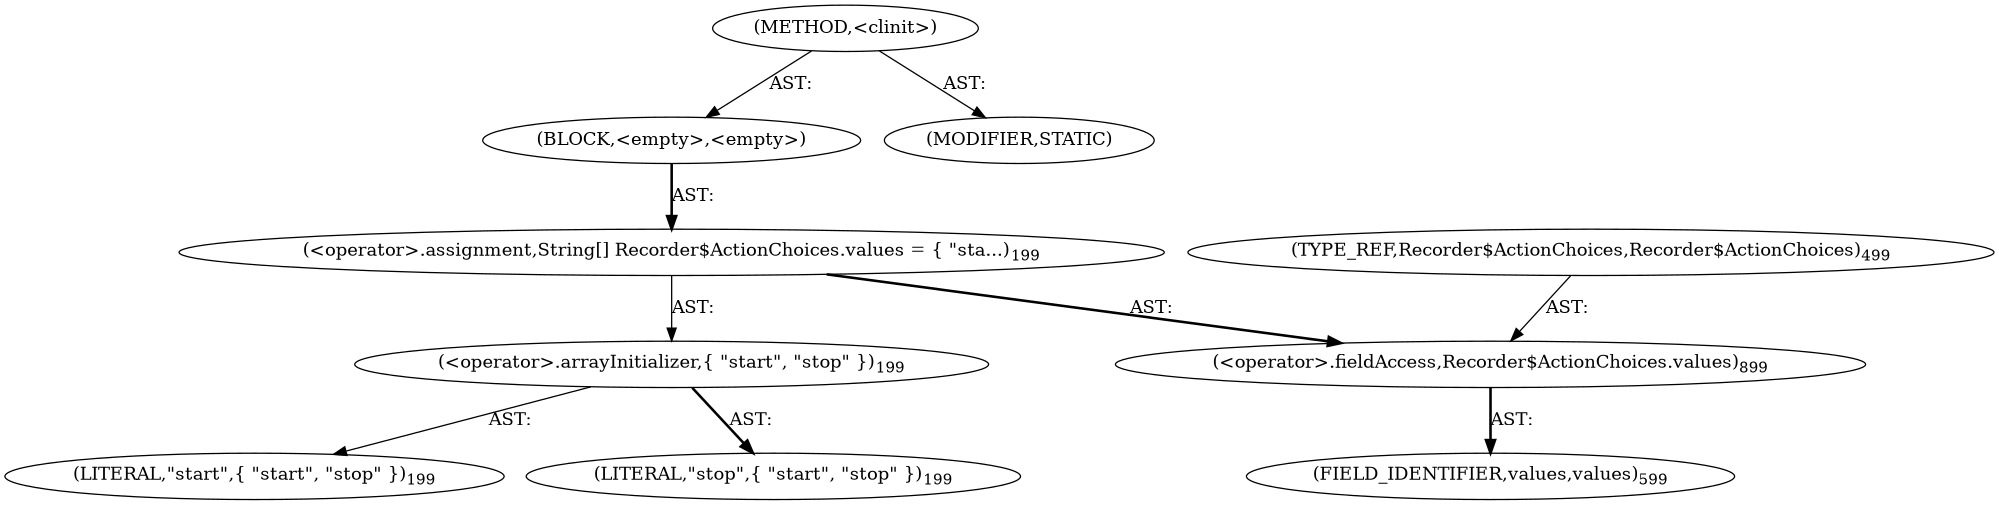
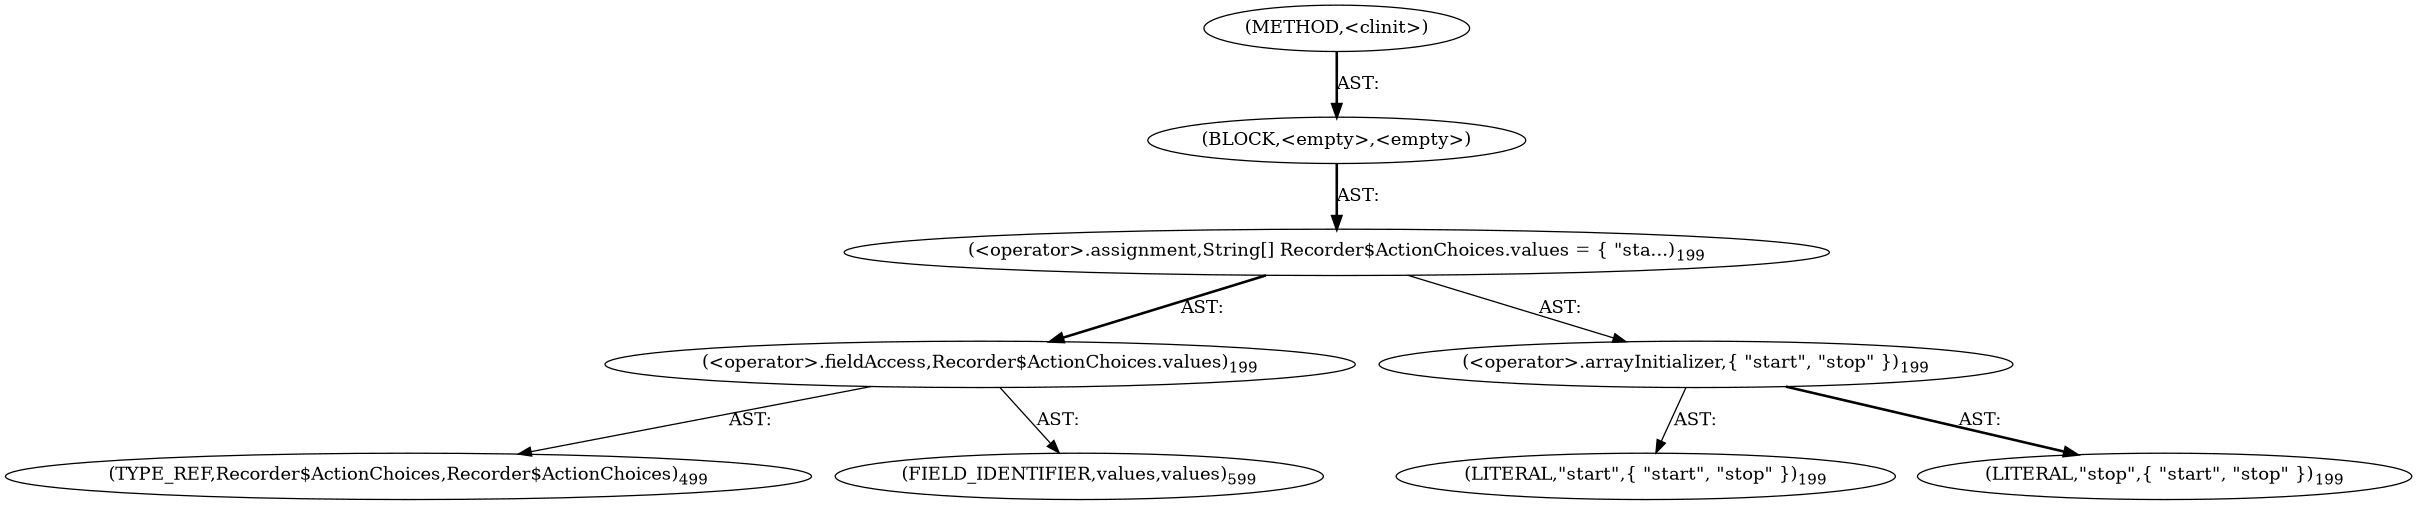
(764, 81) -> (1337, 78)
(1019, 140) -> none
(1545, 303) -> (701, 419)
(1754, 362) -> (1243, 362)
(1491, 414) -> (1025, 415)
